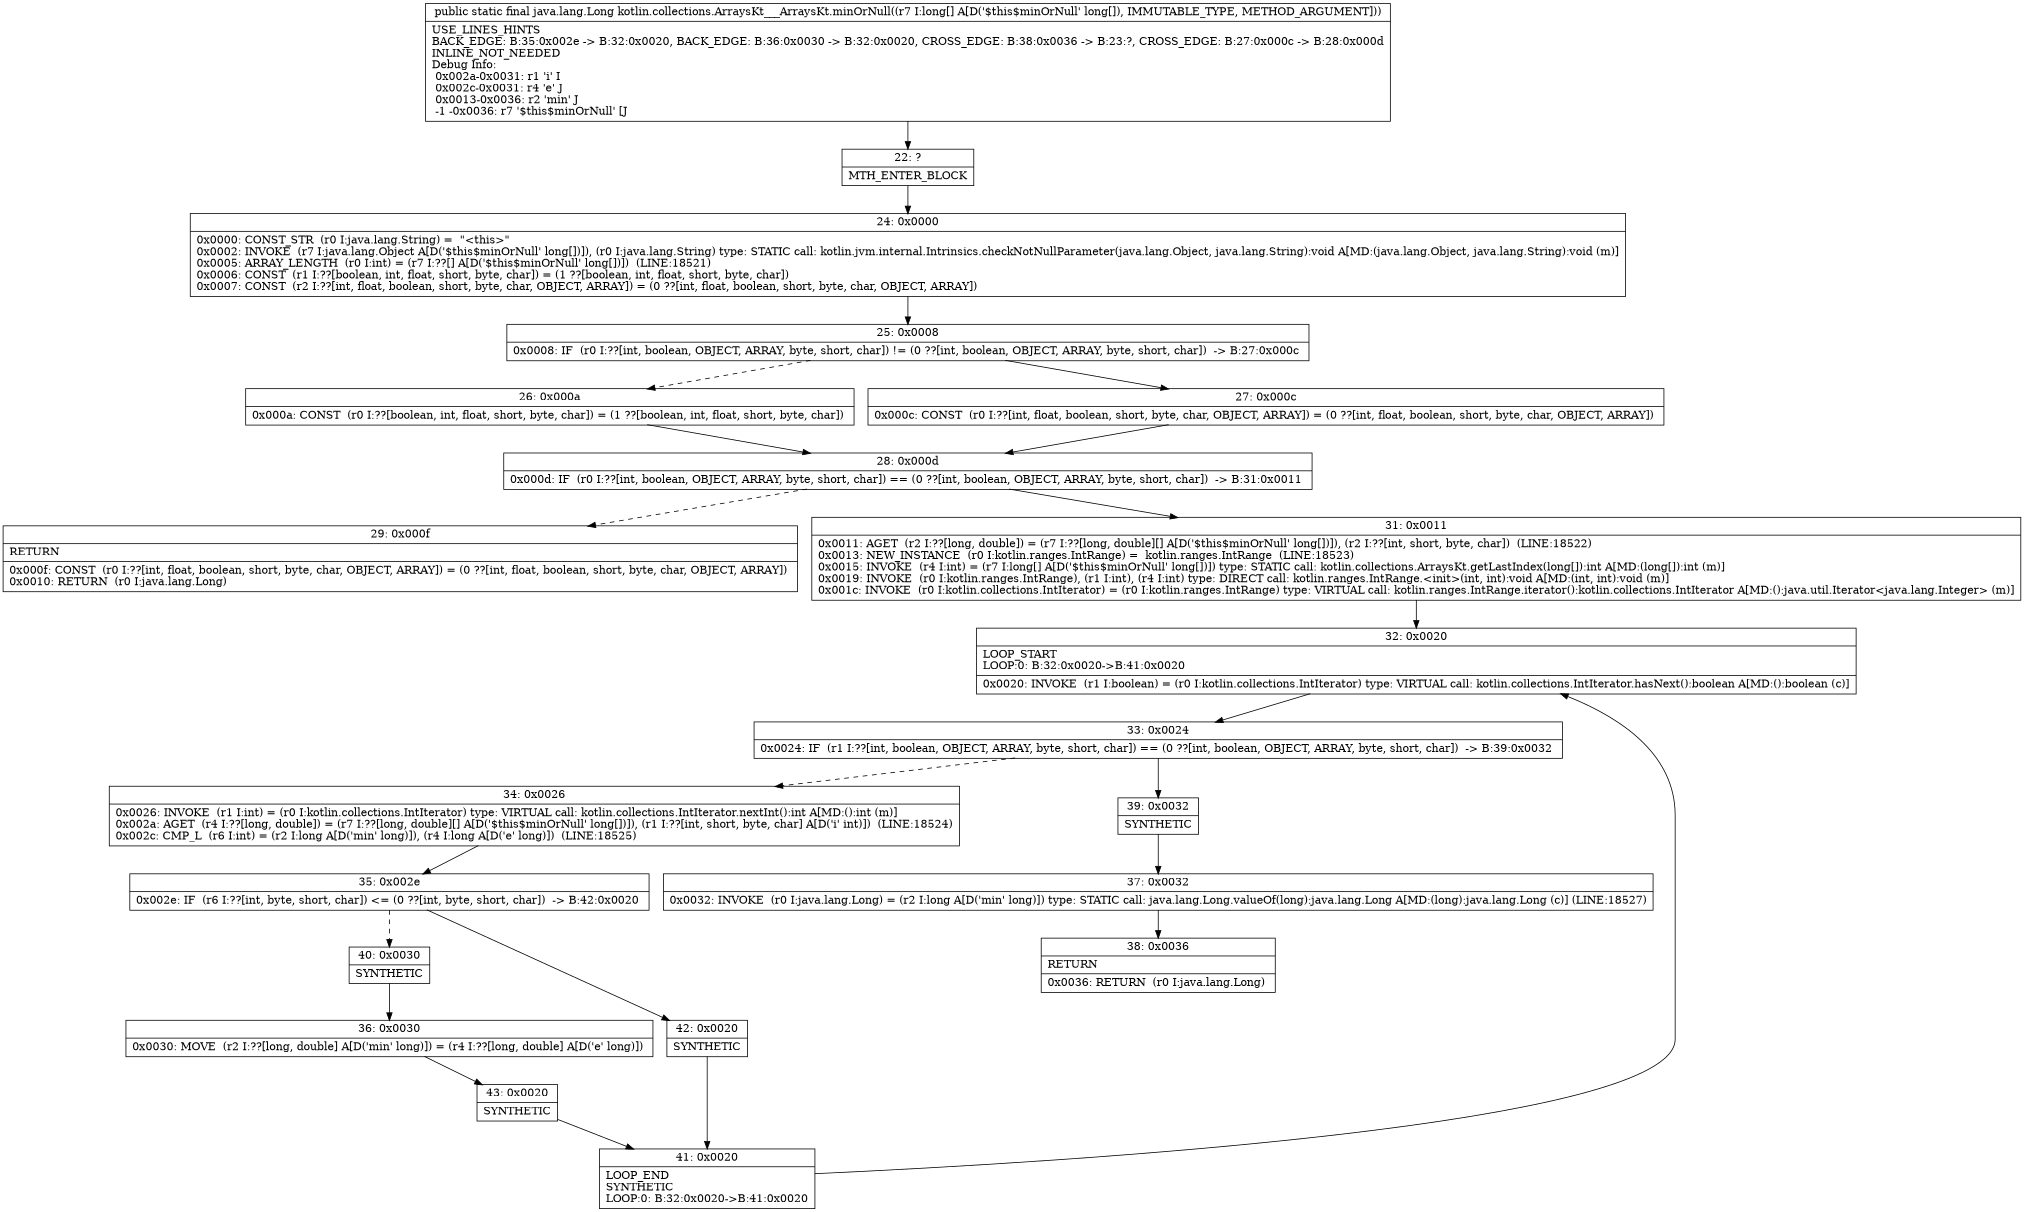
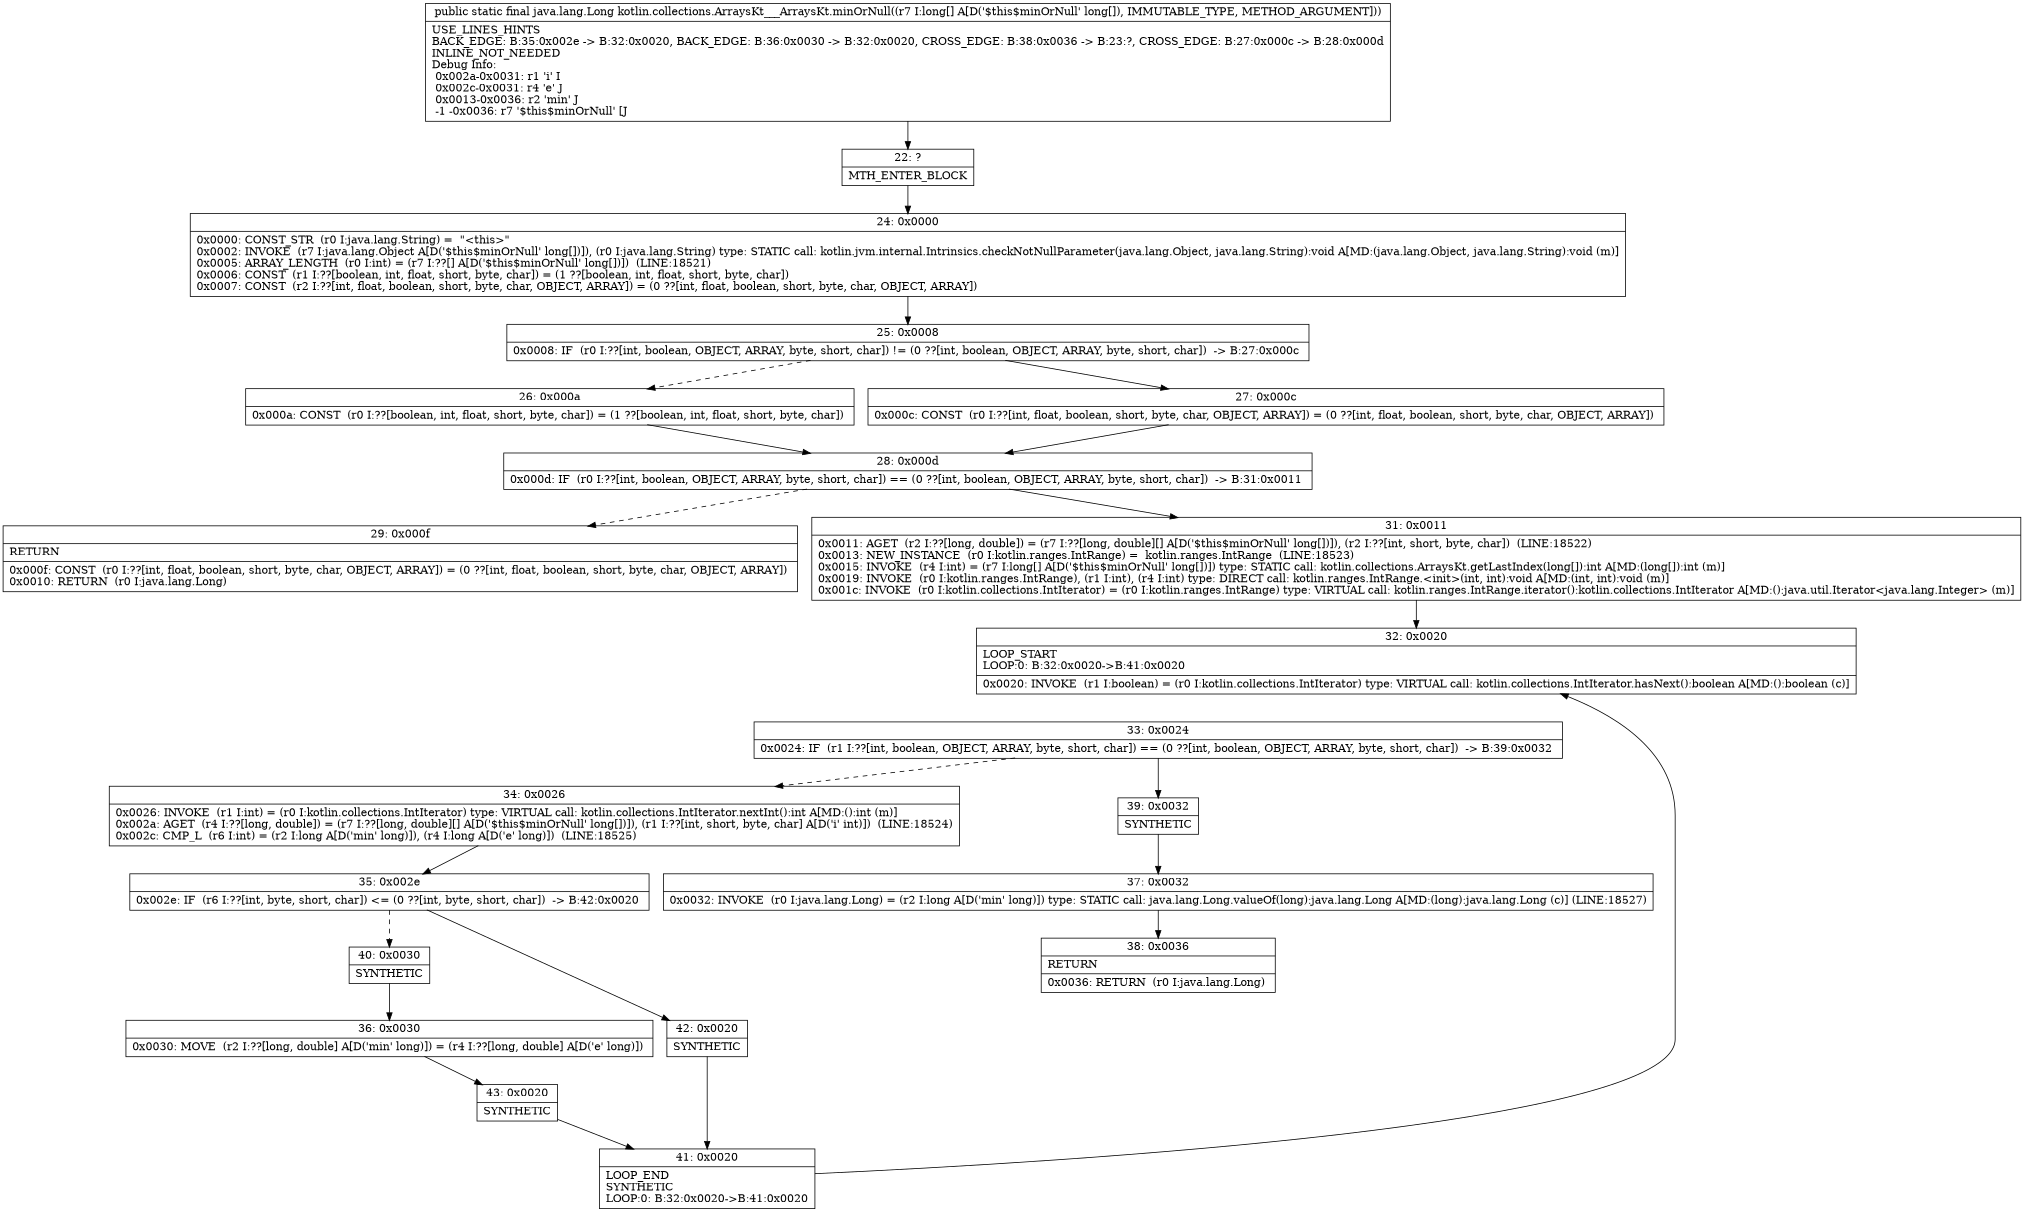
(1267, 707) -> none
